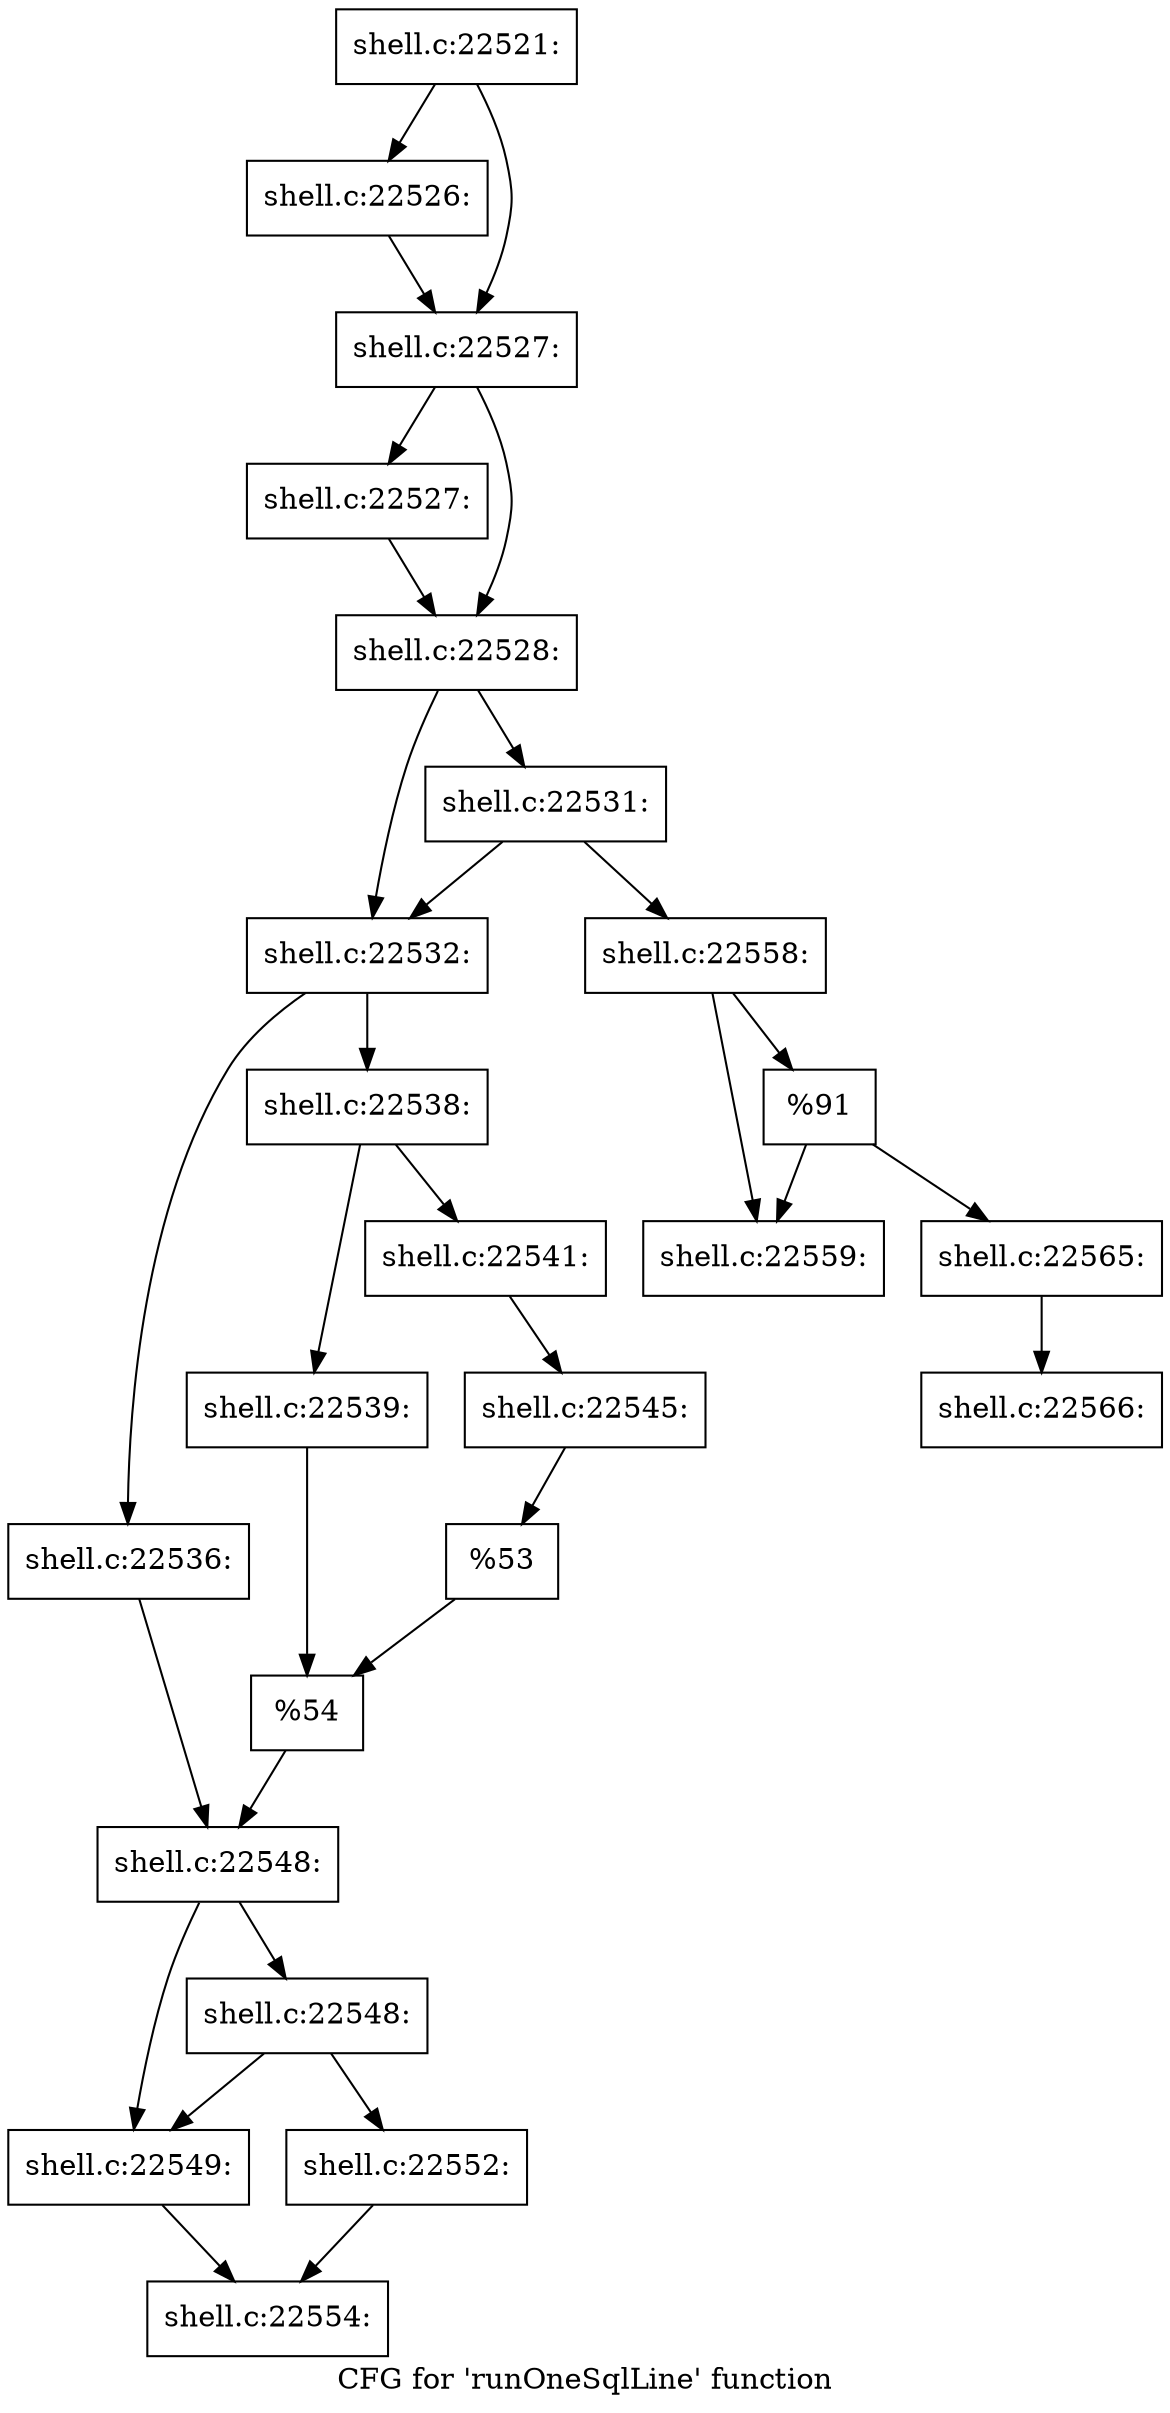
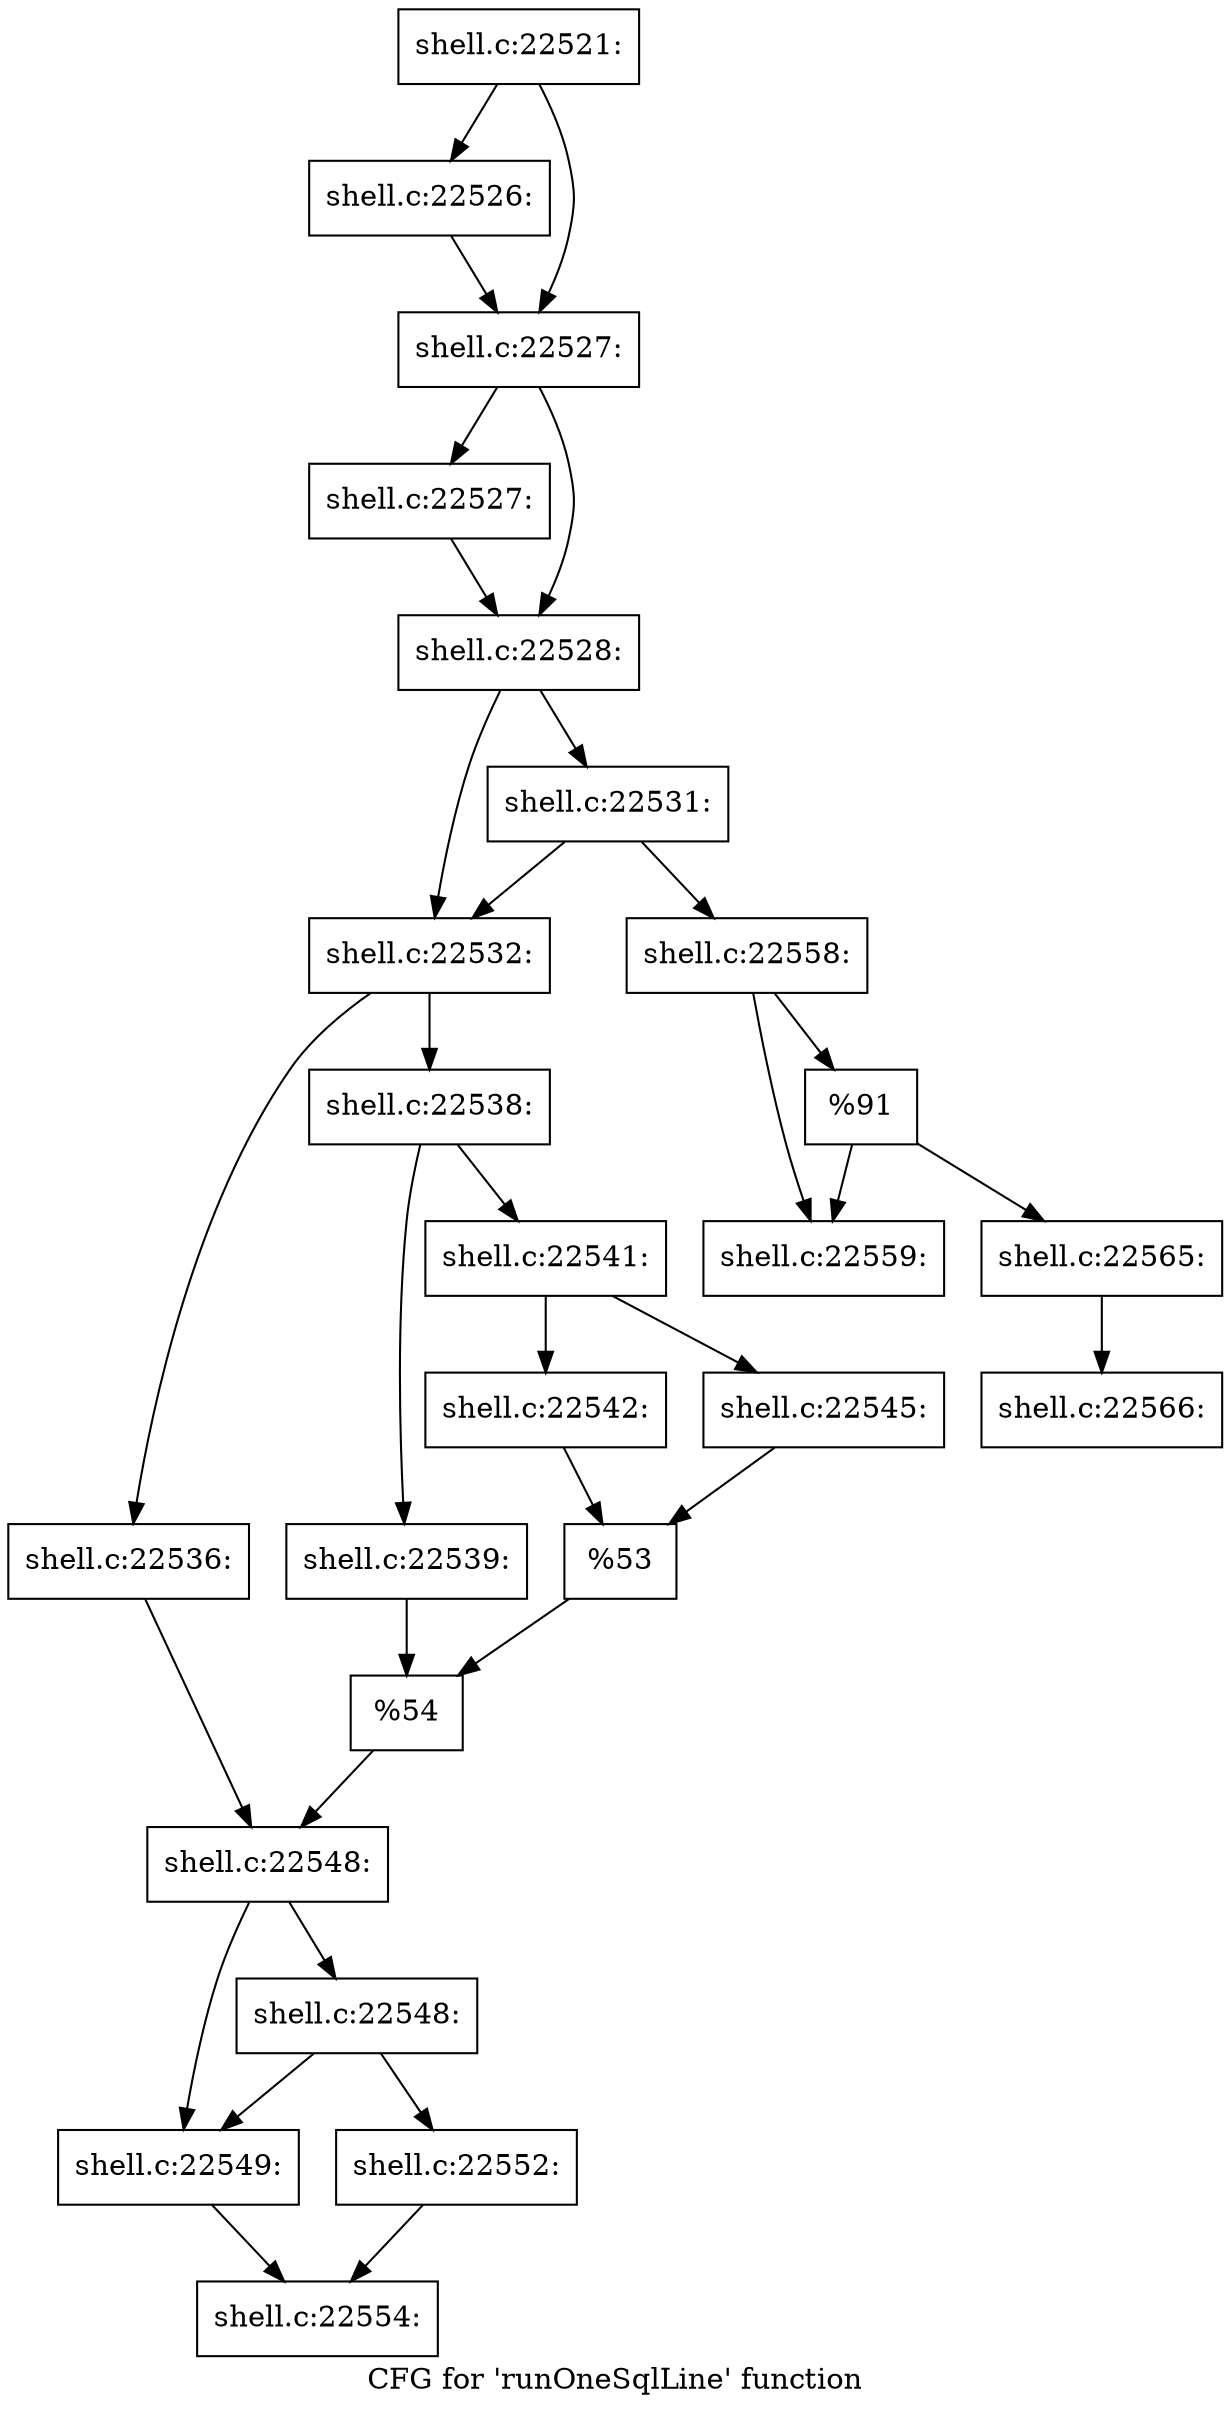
none -> (546, 1410)
